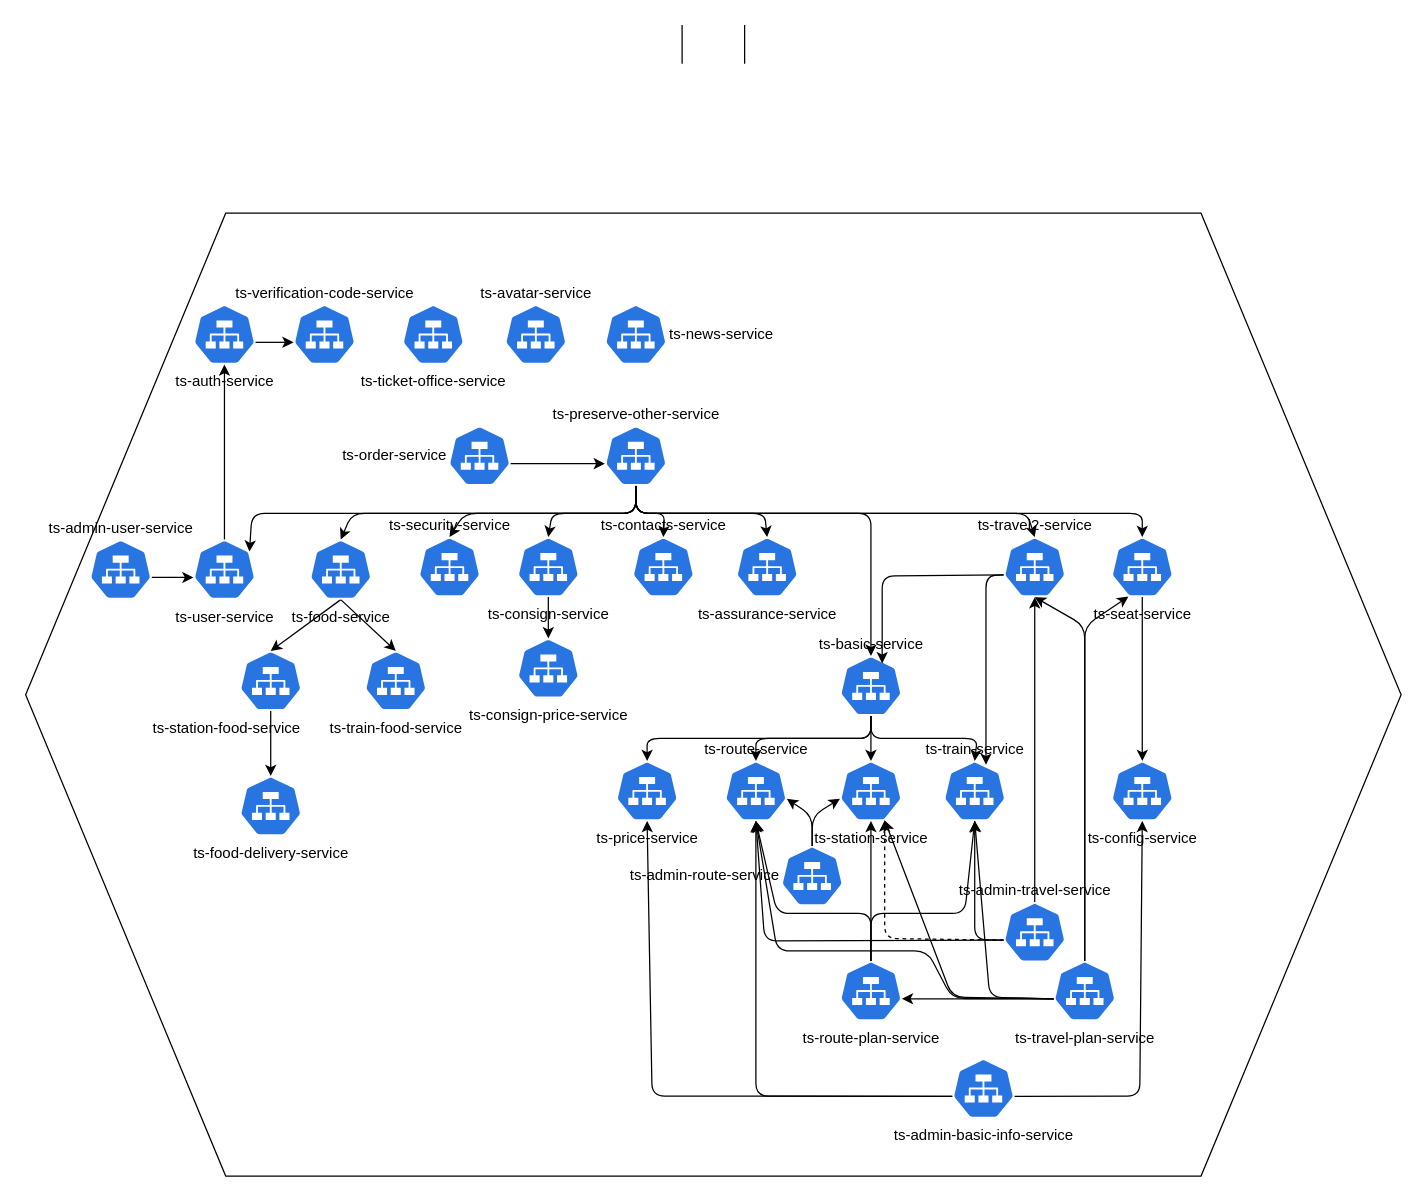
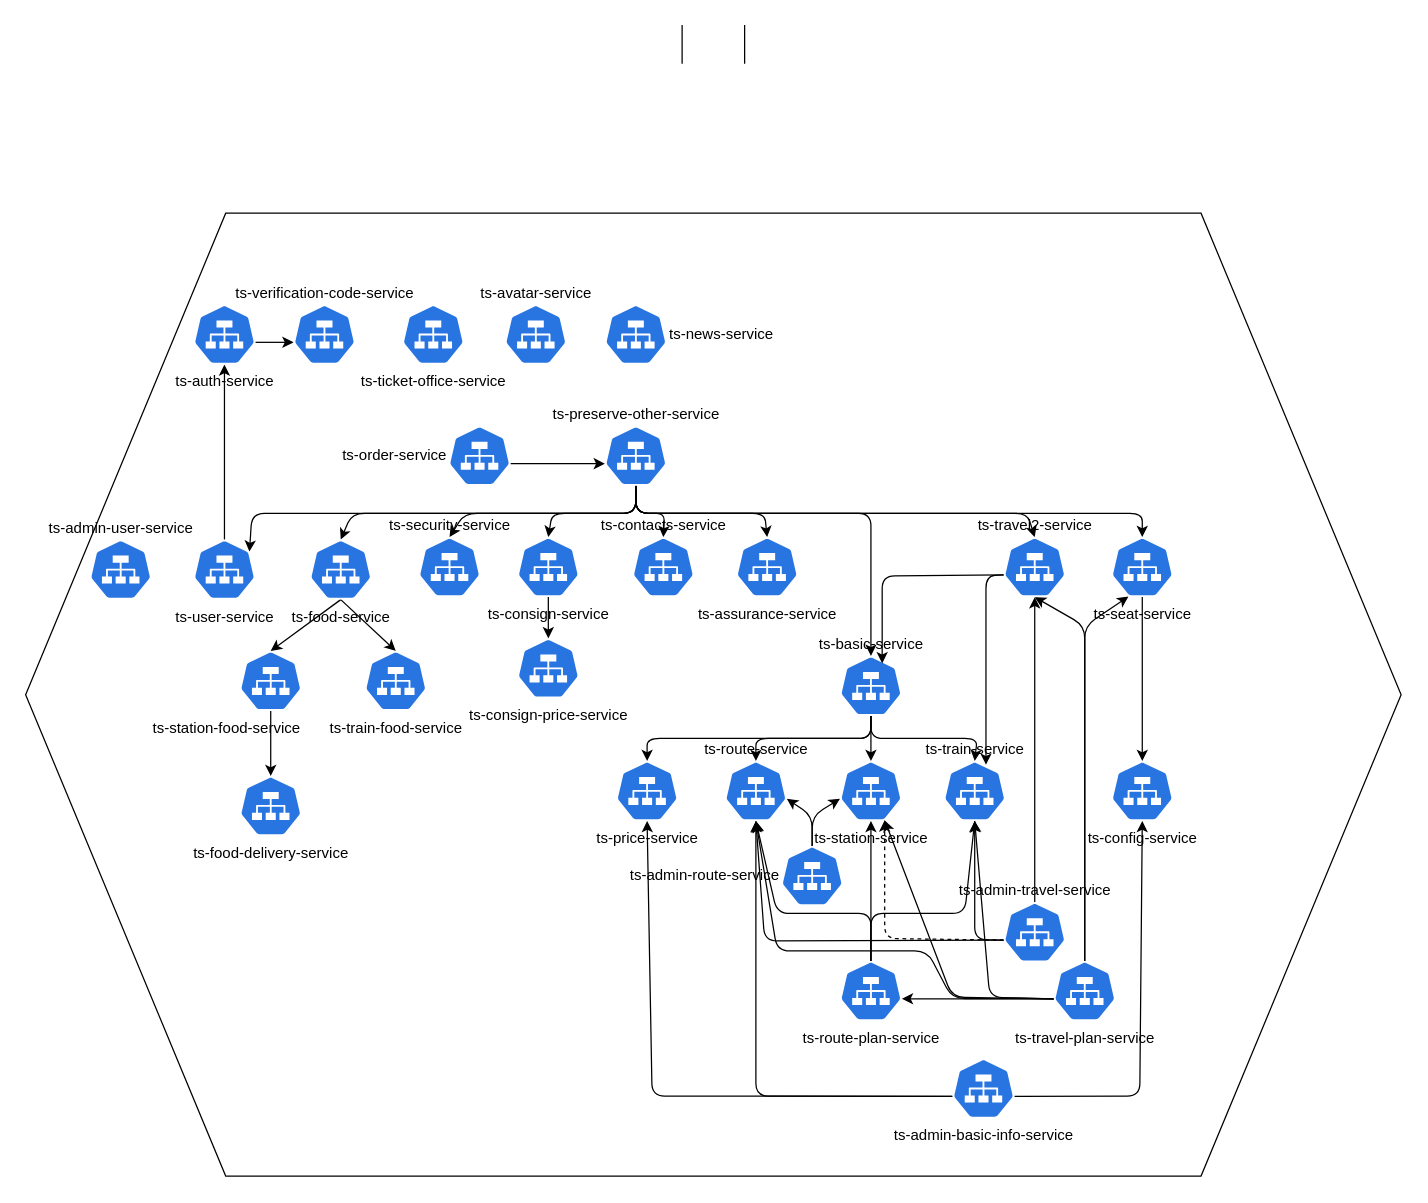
(168, 577) -> none
